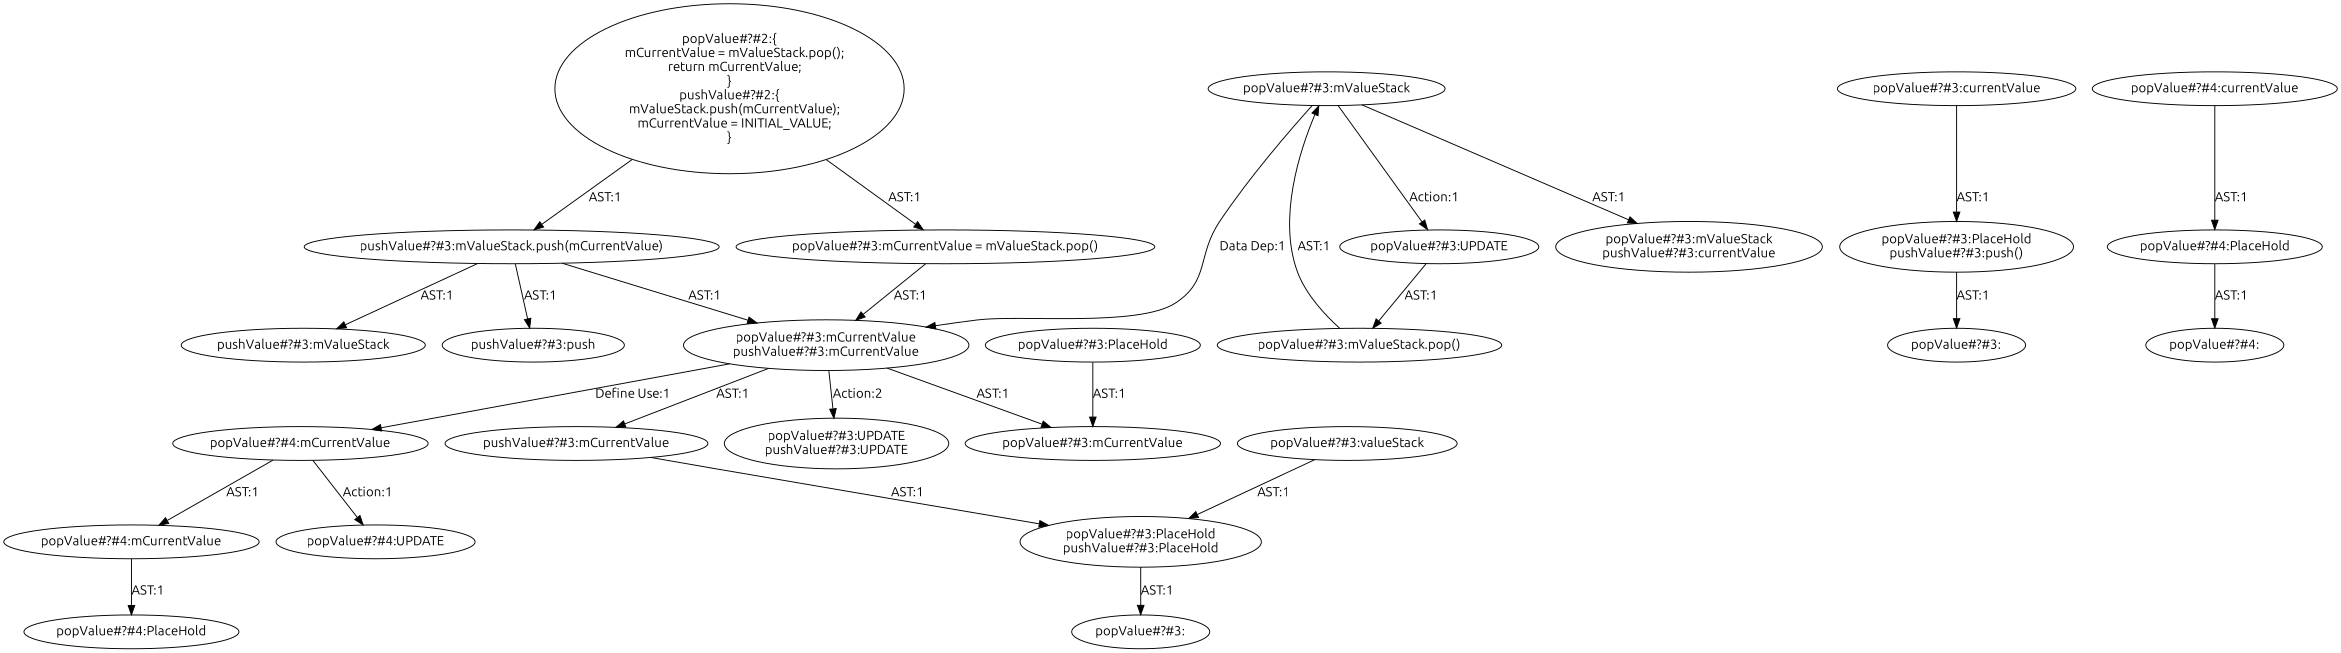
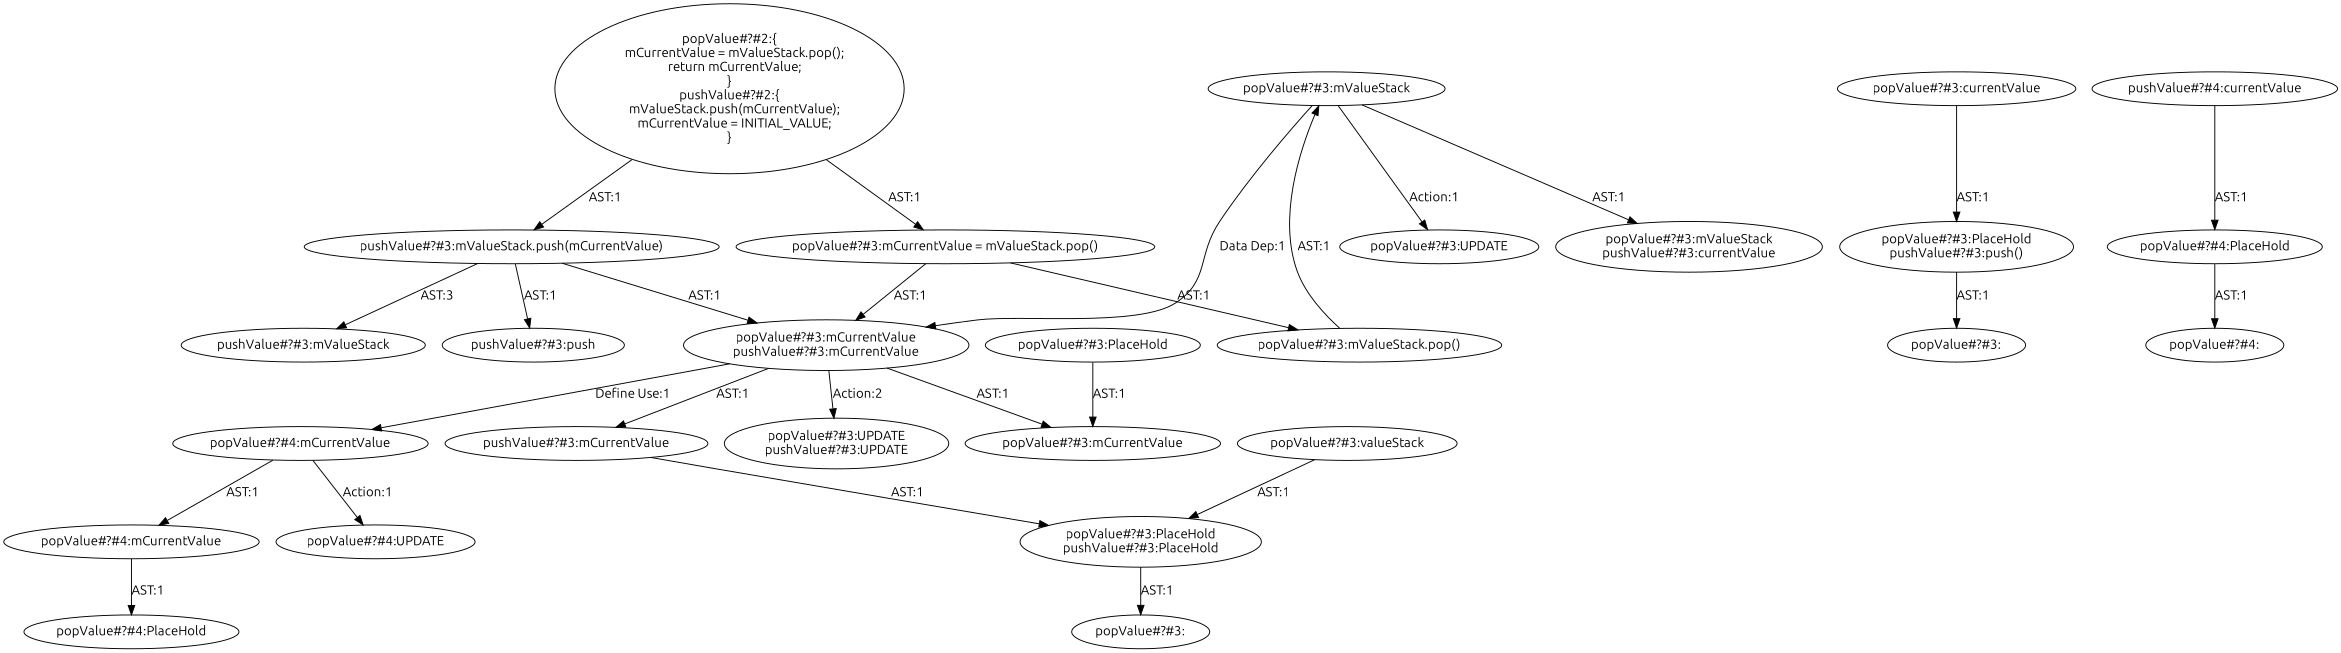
(2215, 89) -> (2215, 89)
(1403, 292) -> (1150, 295)
(438, 296) -> (438, 296)
